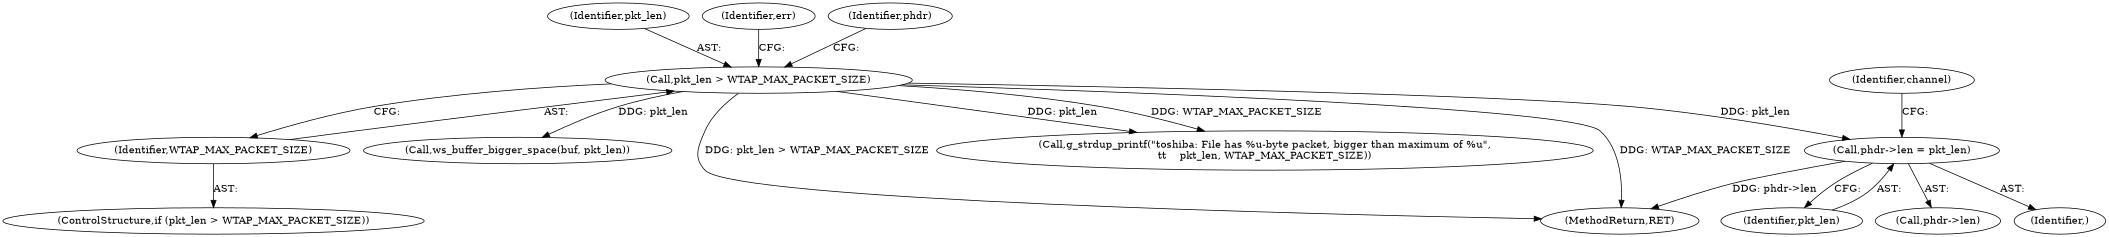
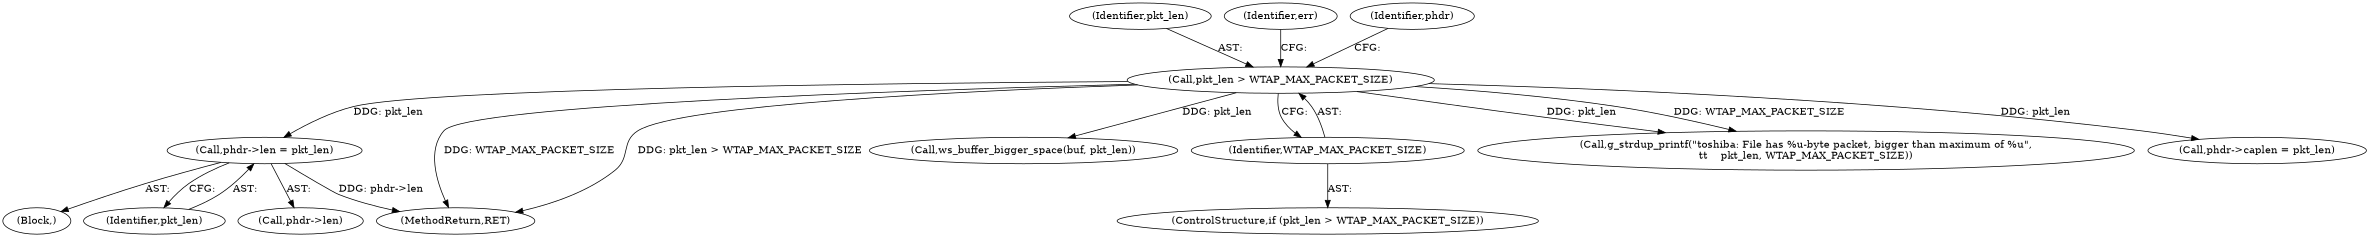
(1902, 80) -> none
none -> (2257, 151)
(2060, 221) -> (37, 221)
